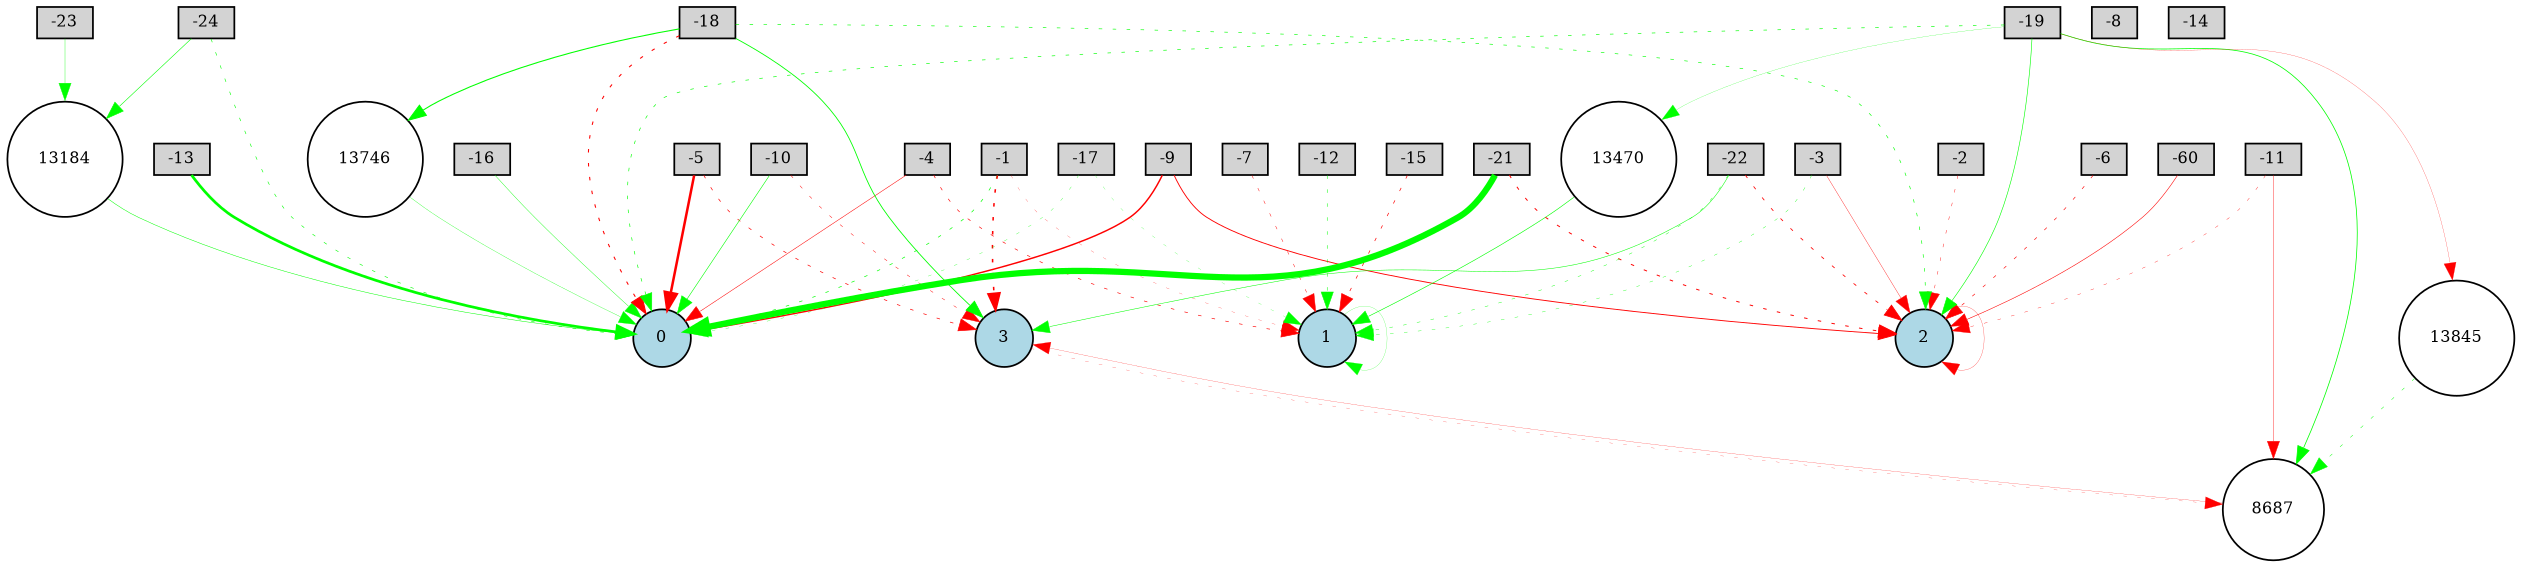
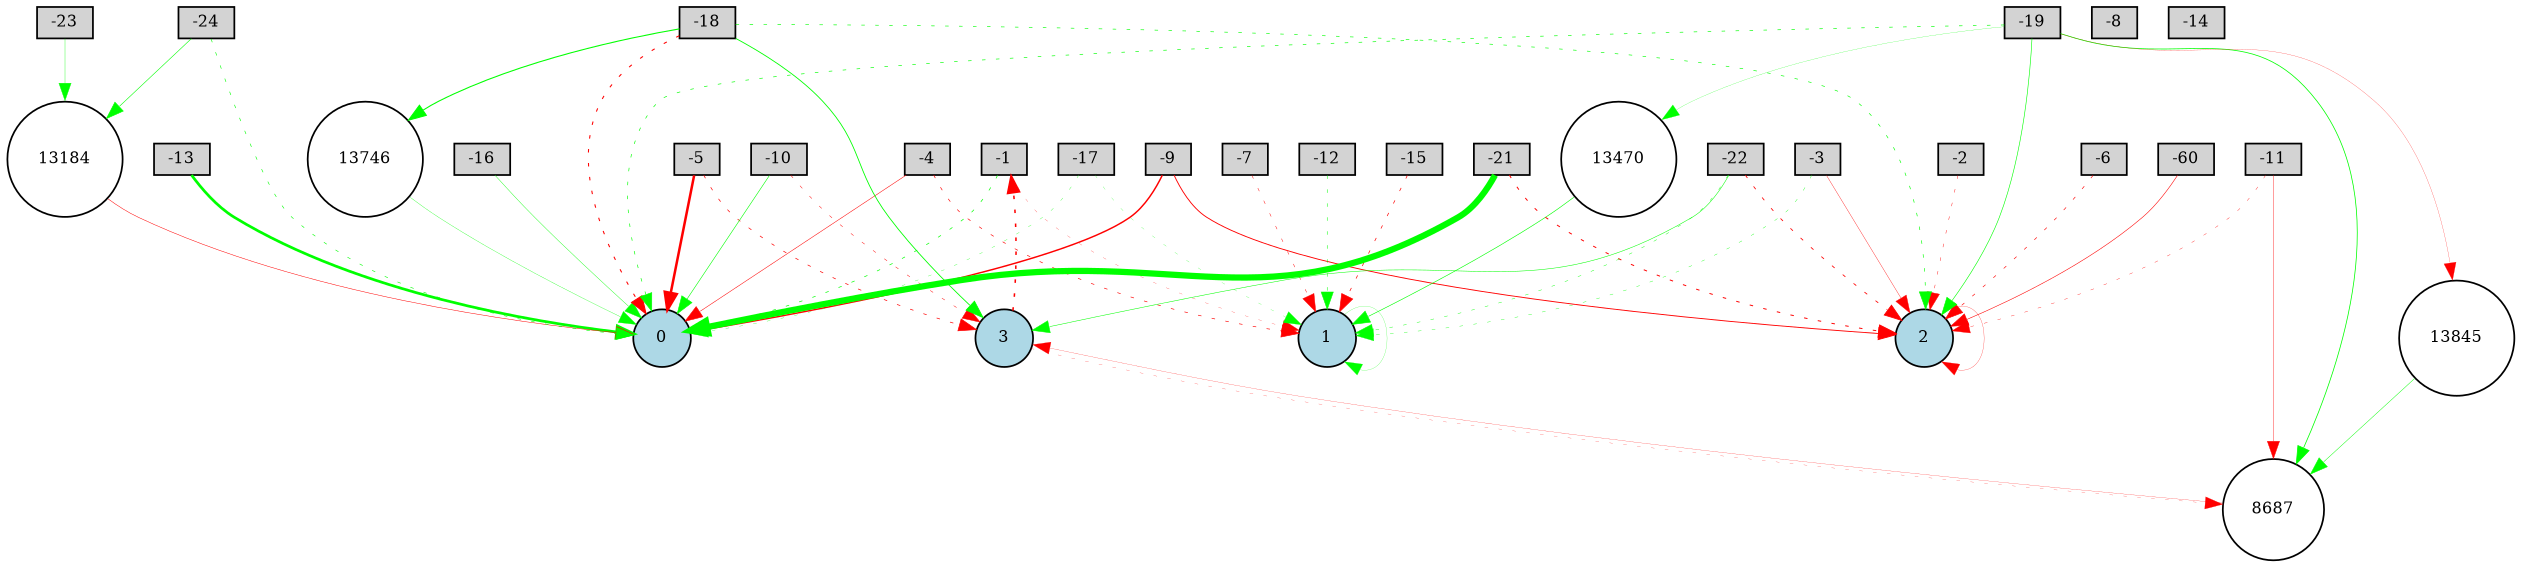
(993, 222) -> (1016, 252)
(355, 290) -> (355, 290)
(2369, 420) -> (2369, 420)
